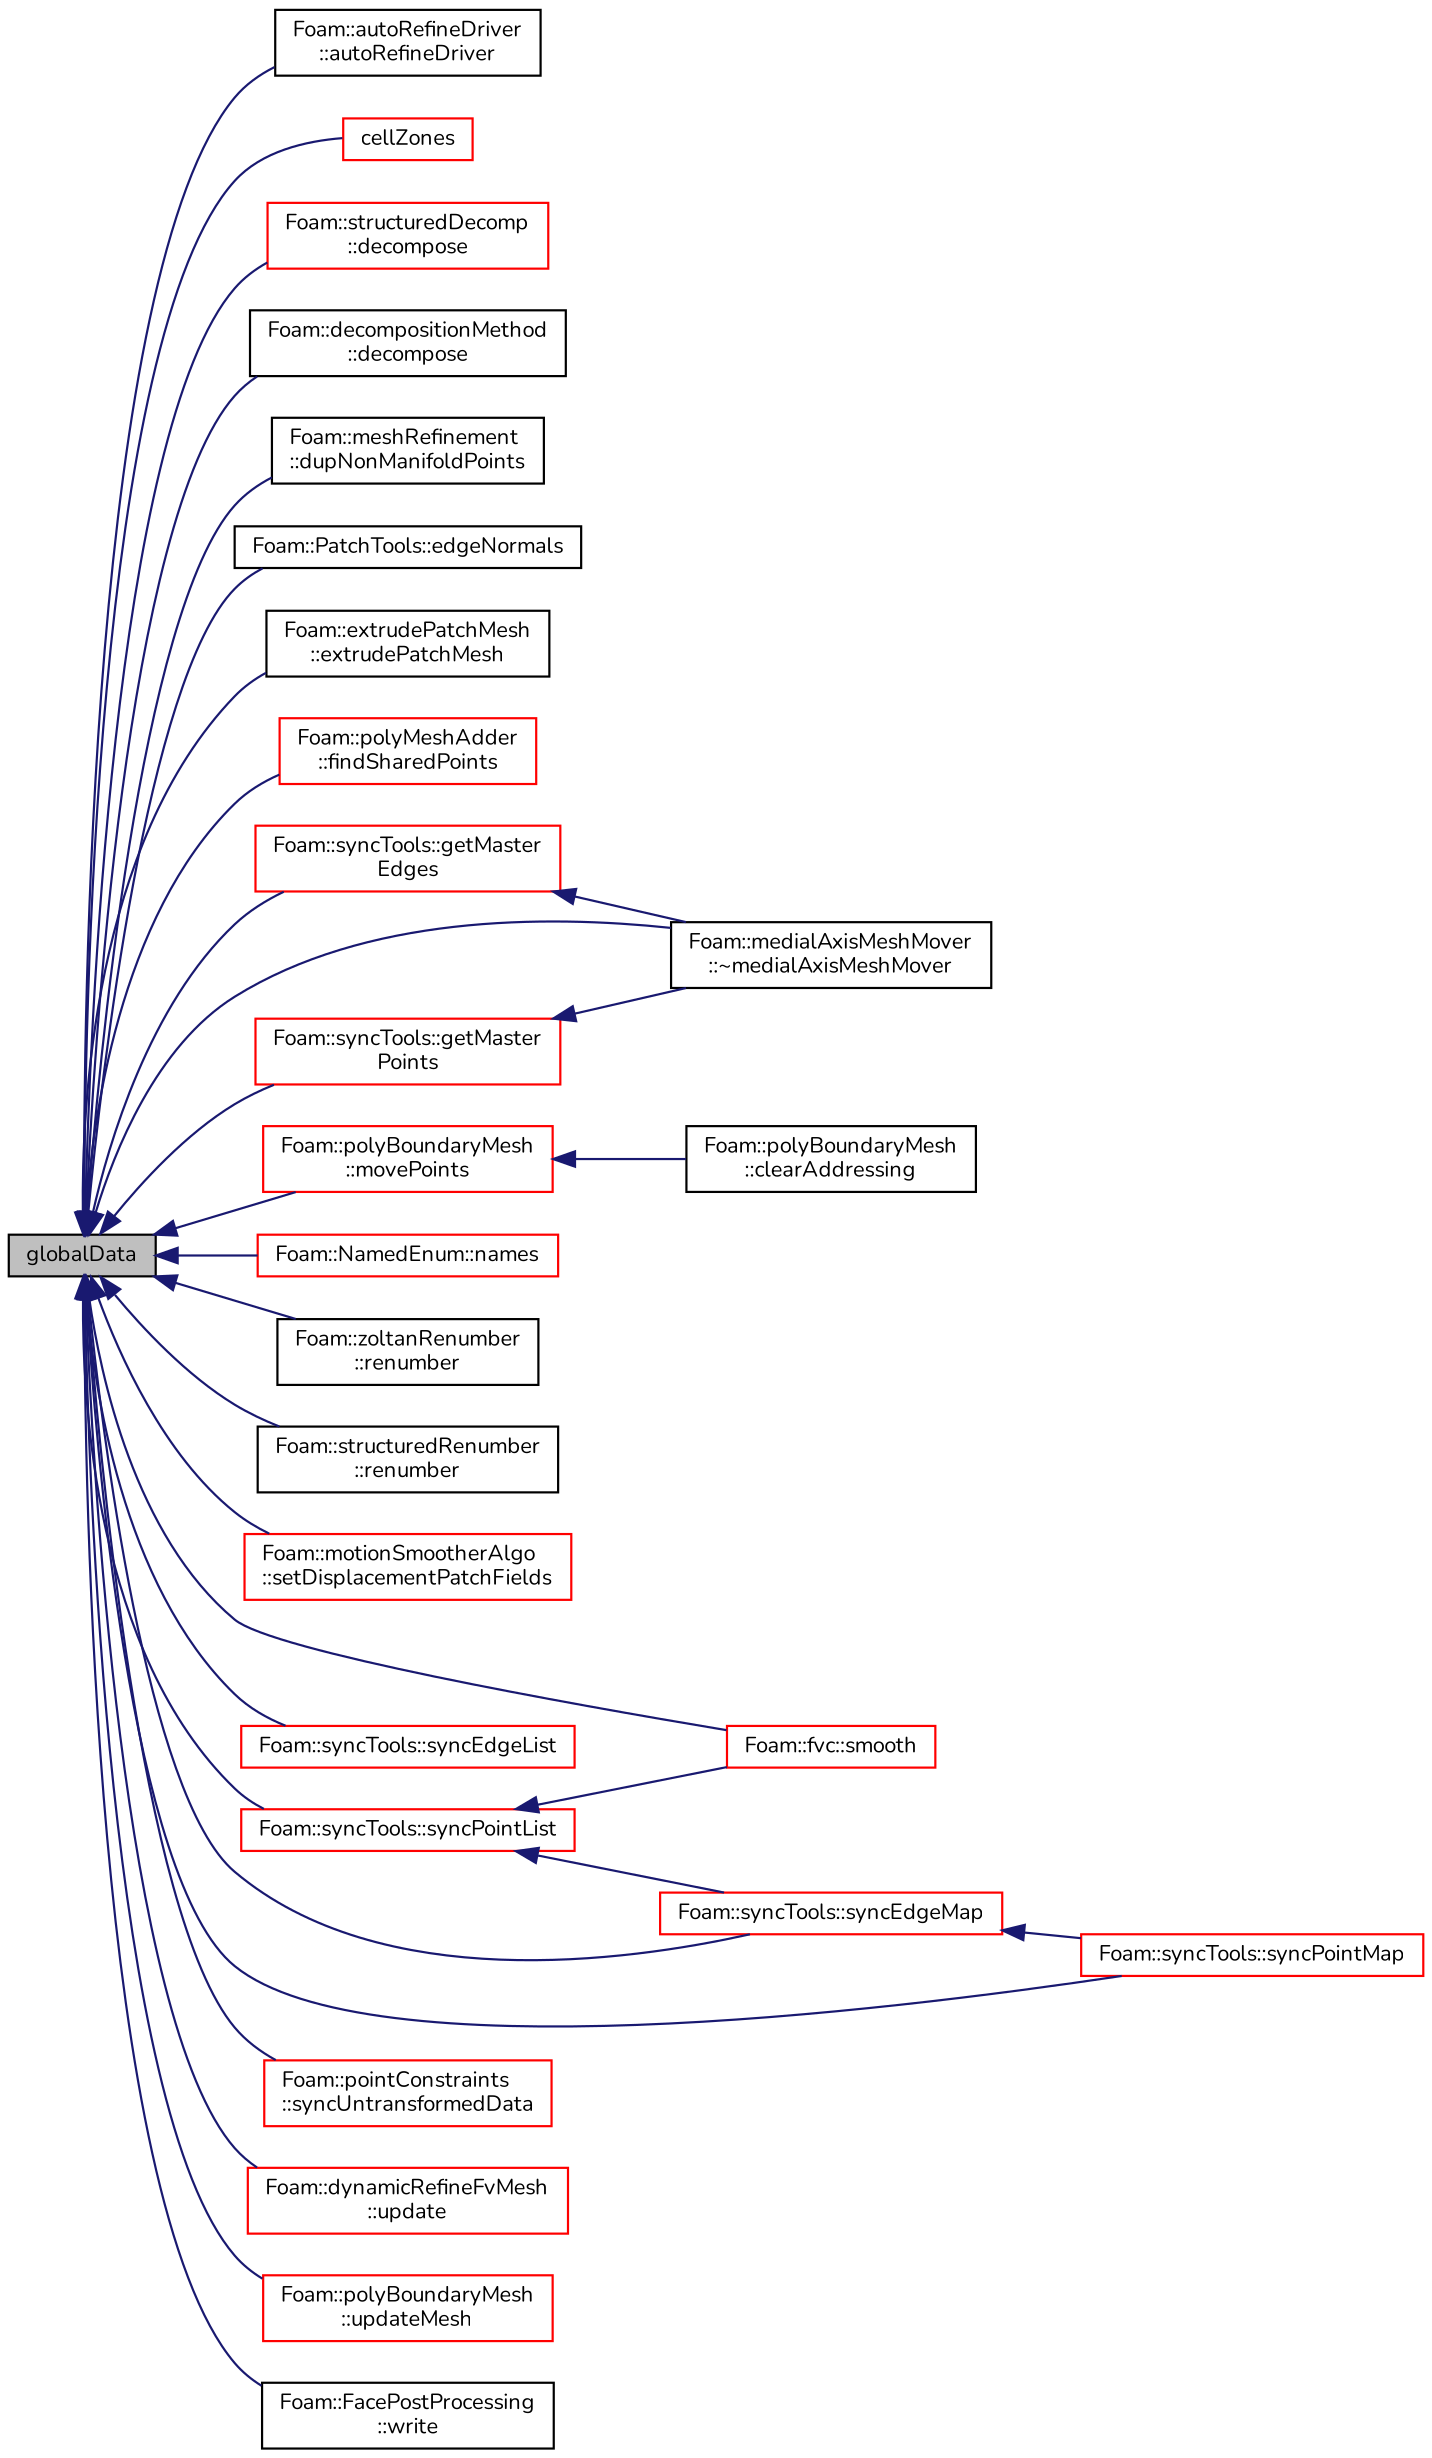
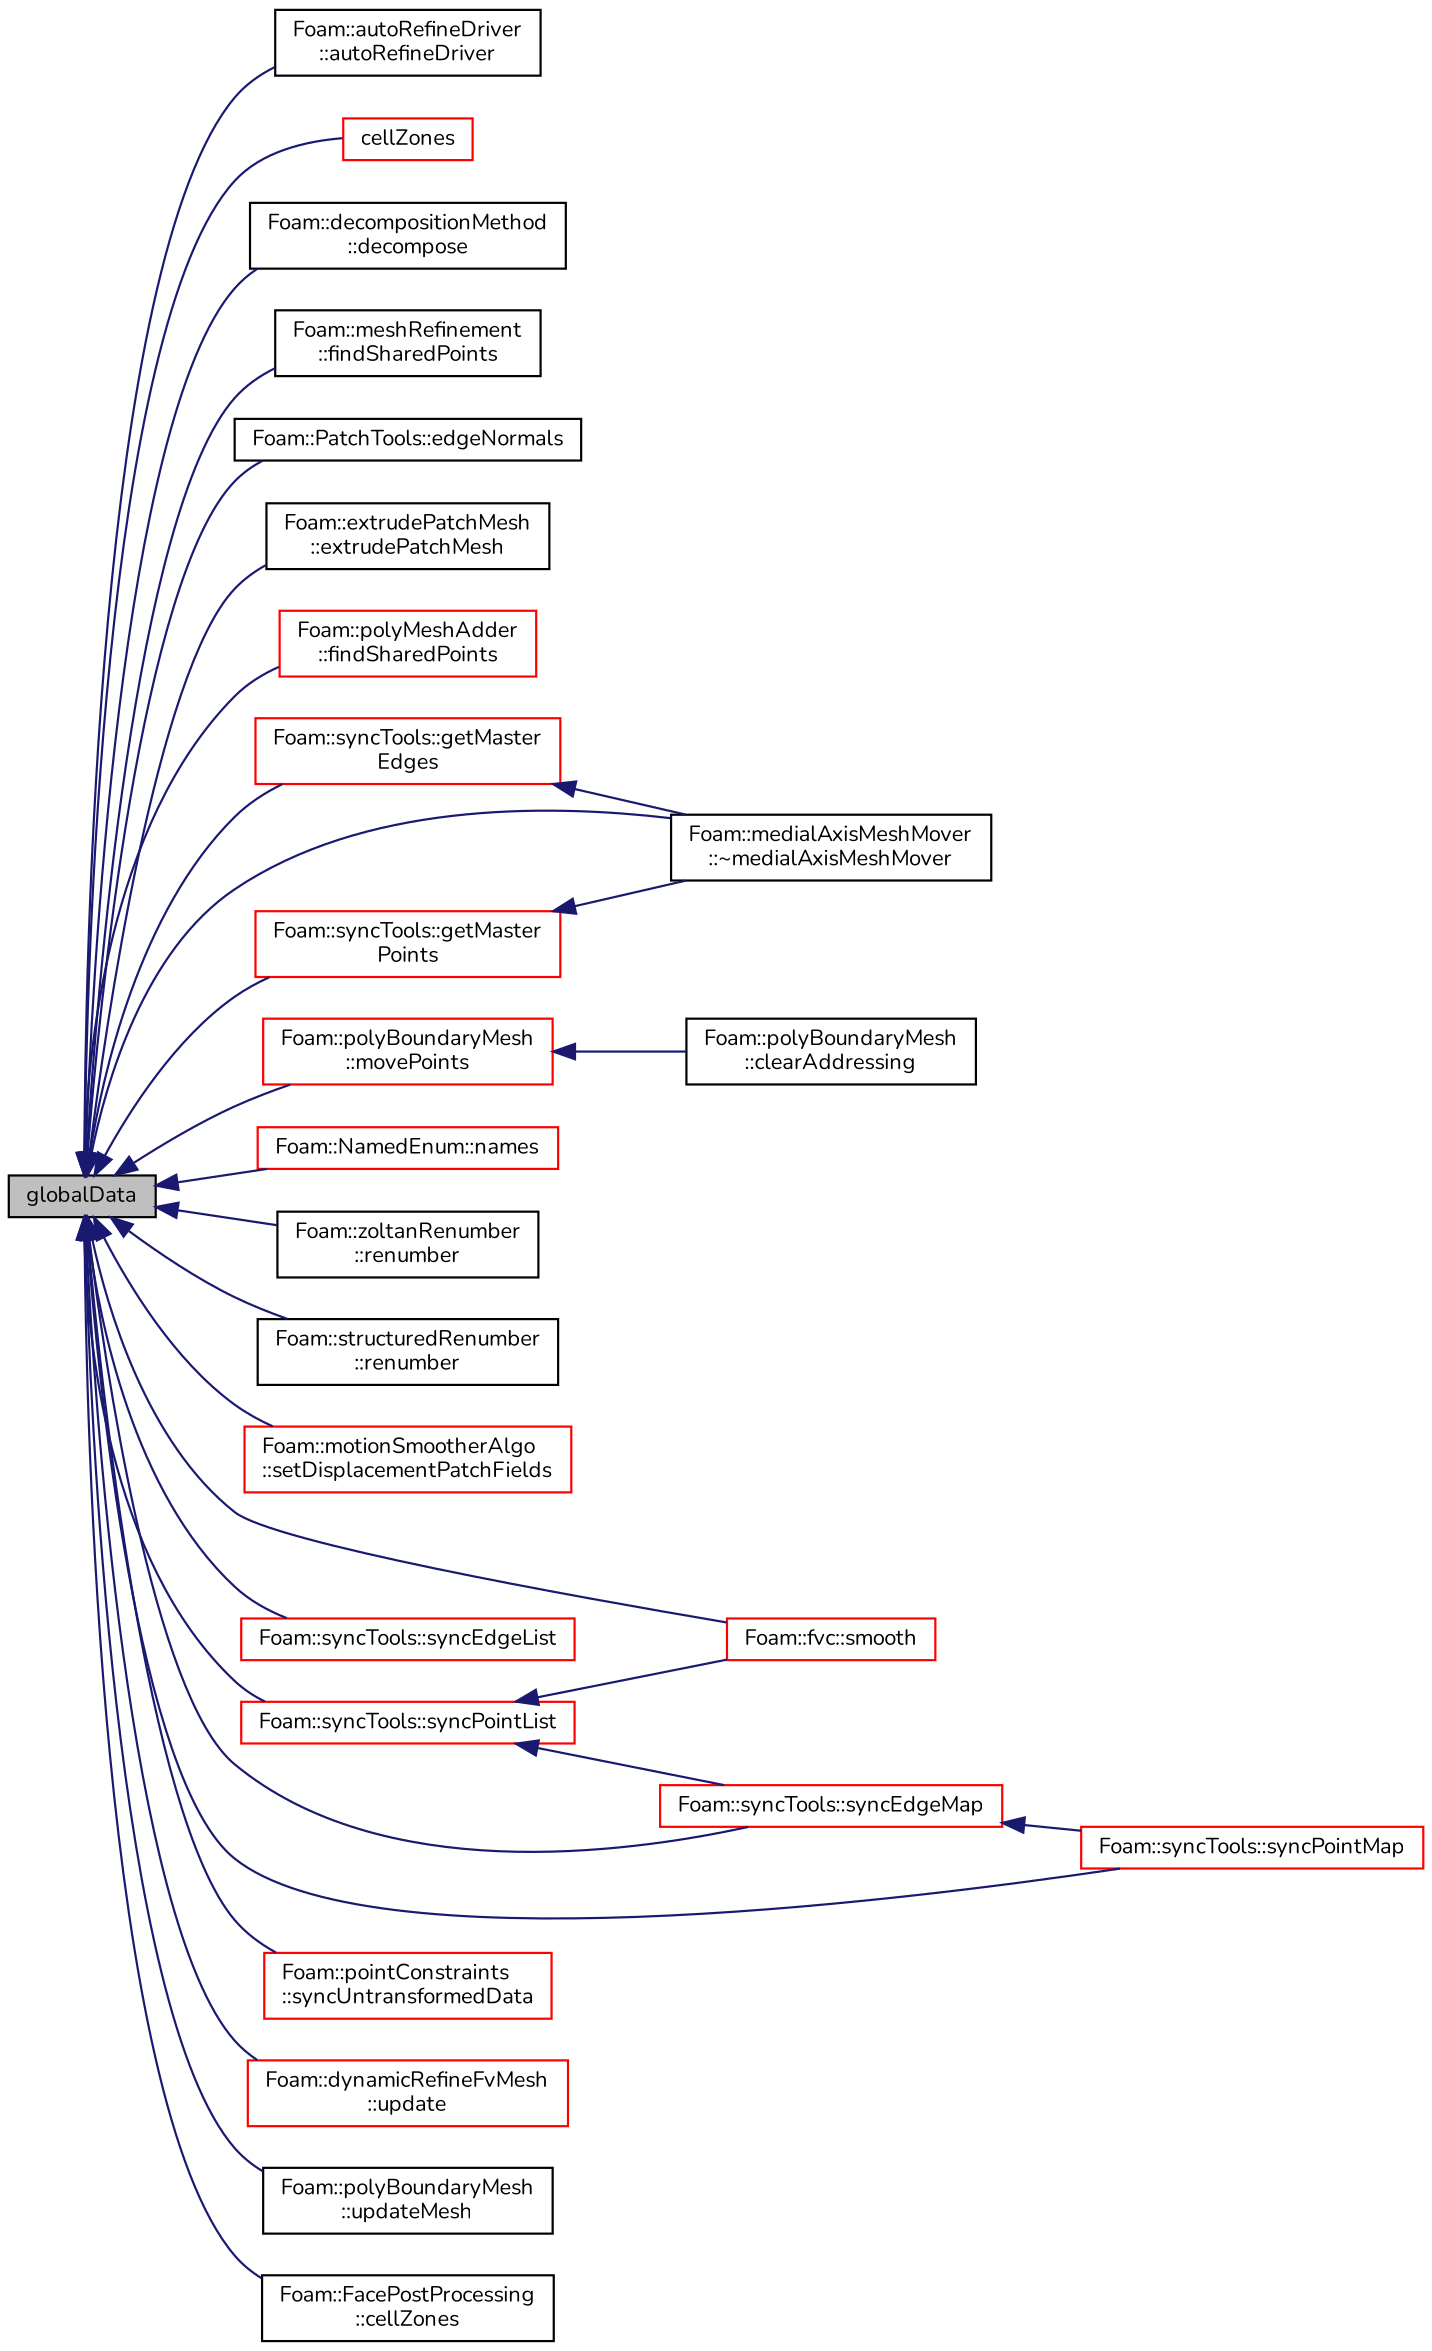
(408, 236) -> none
(408, 451) -> (408, 343)
(408, 2308) -> (408, 2201)
(408, 2416) -> (408, 2308)
